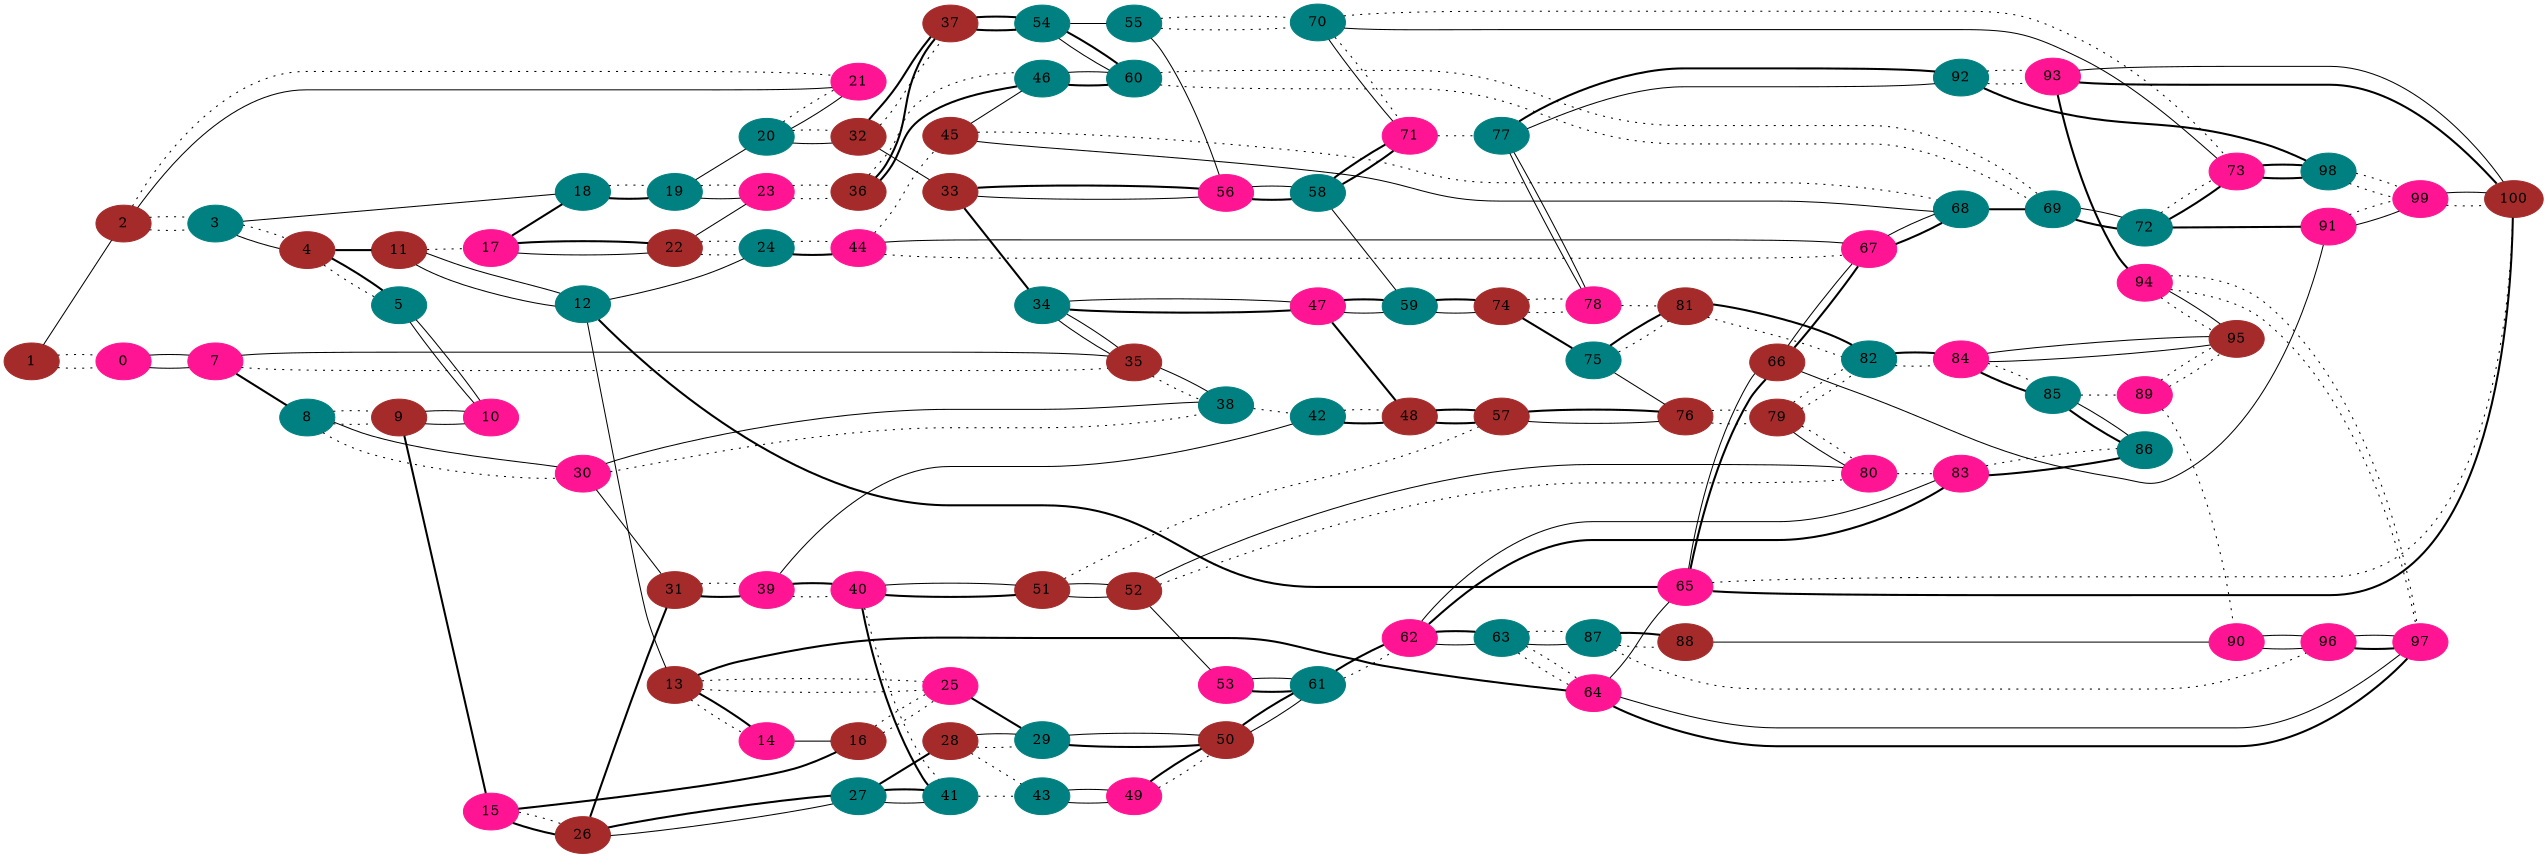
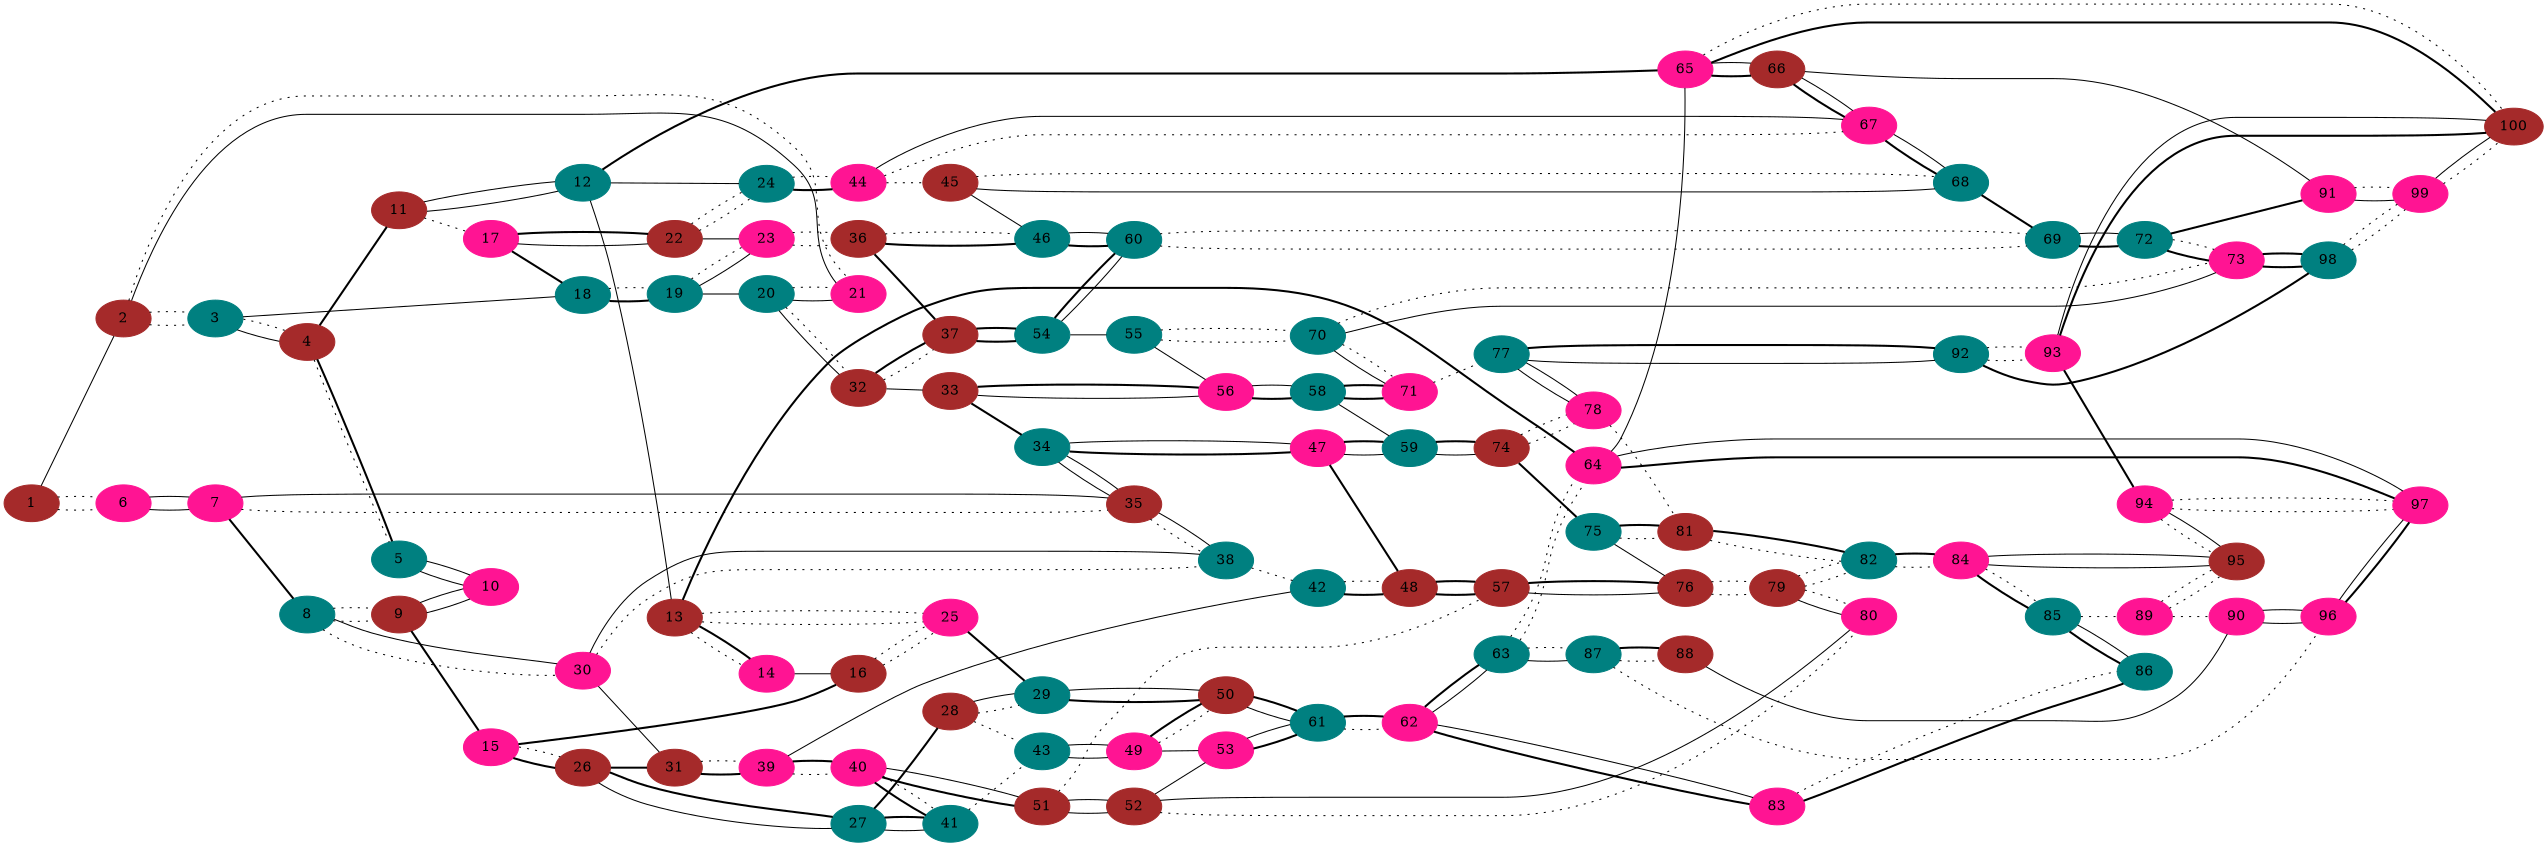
(124, 361) -> (124, 503)
(1915, 474) -> none
none -> (1180, 751)
